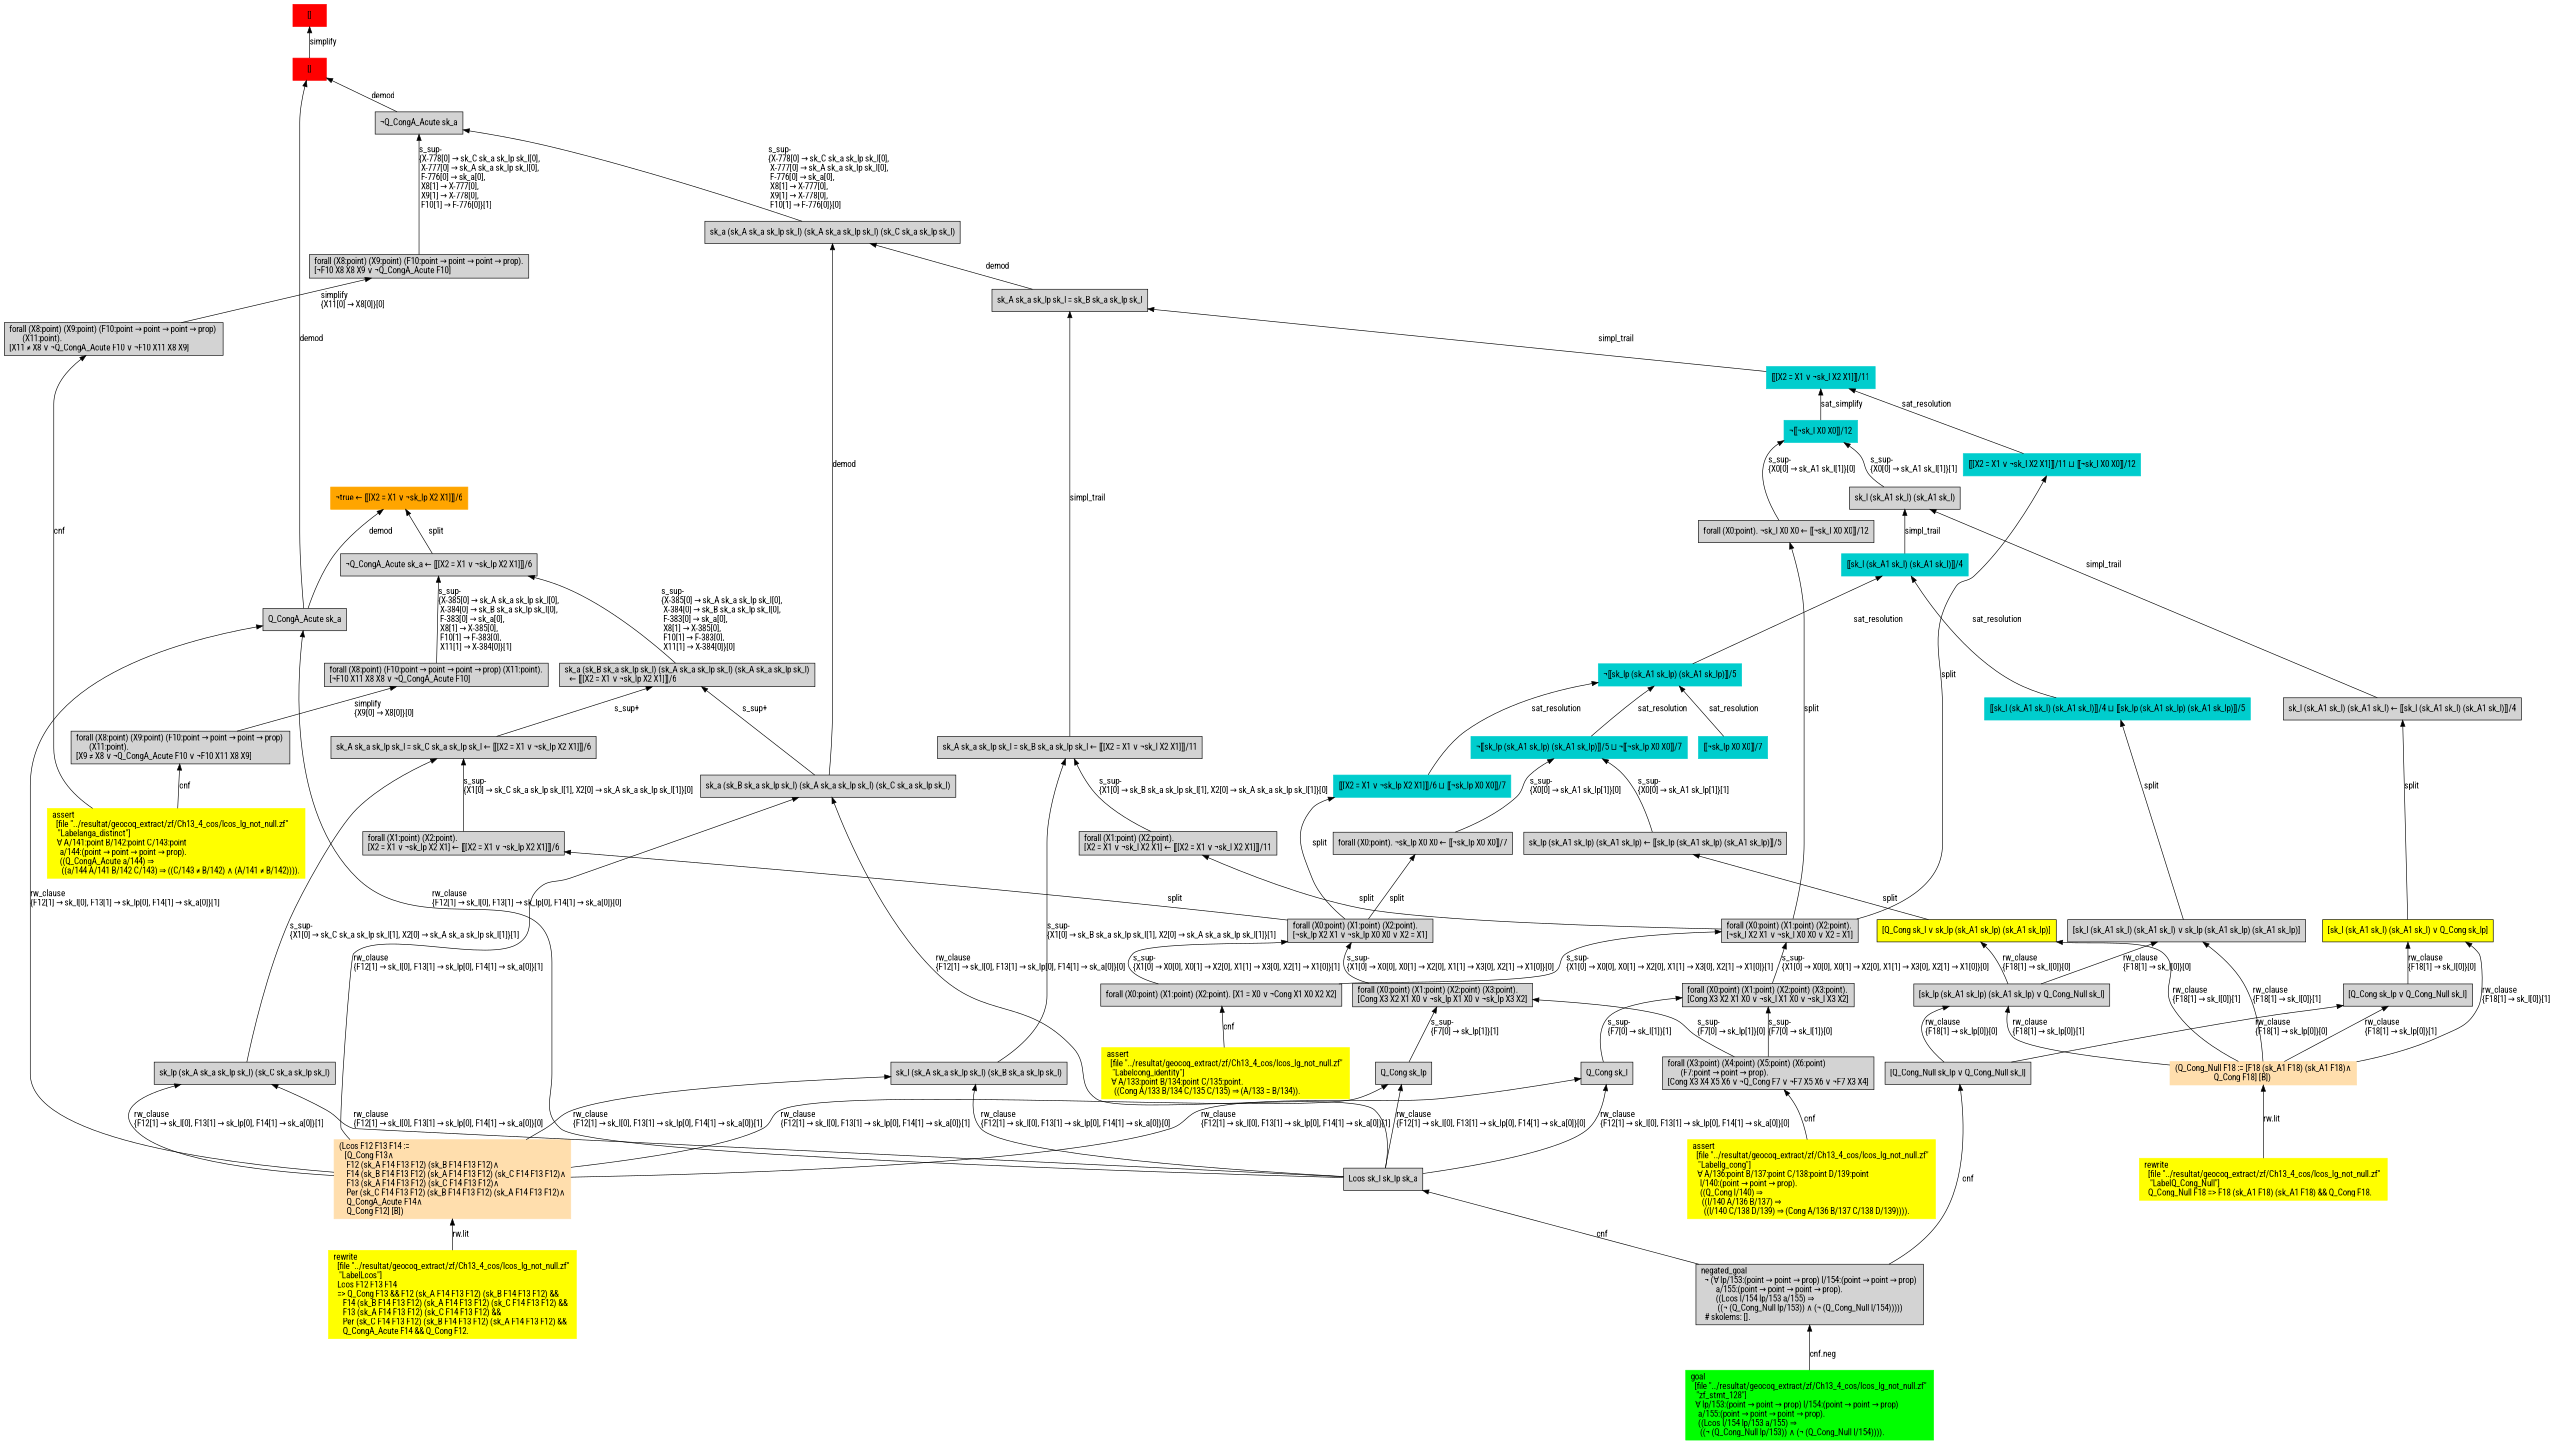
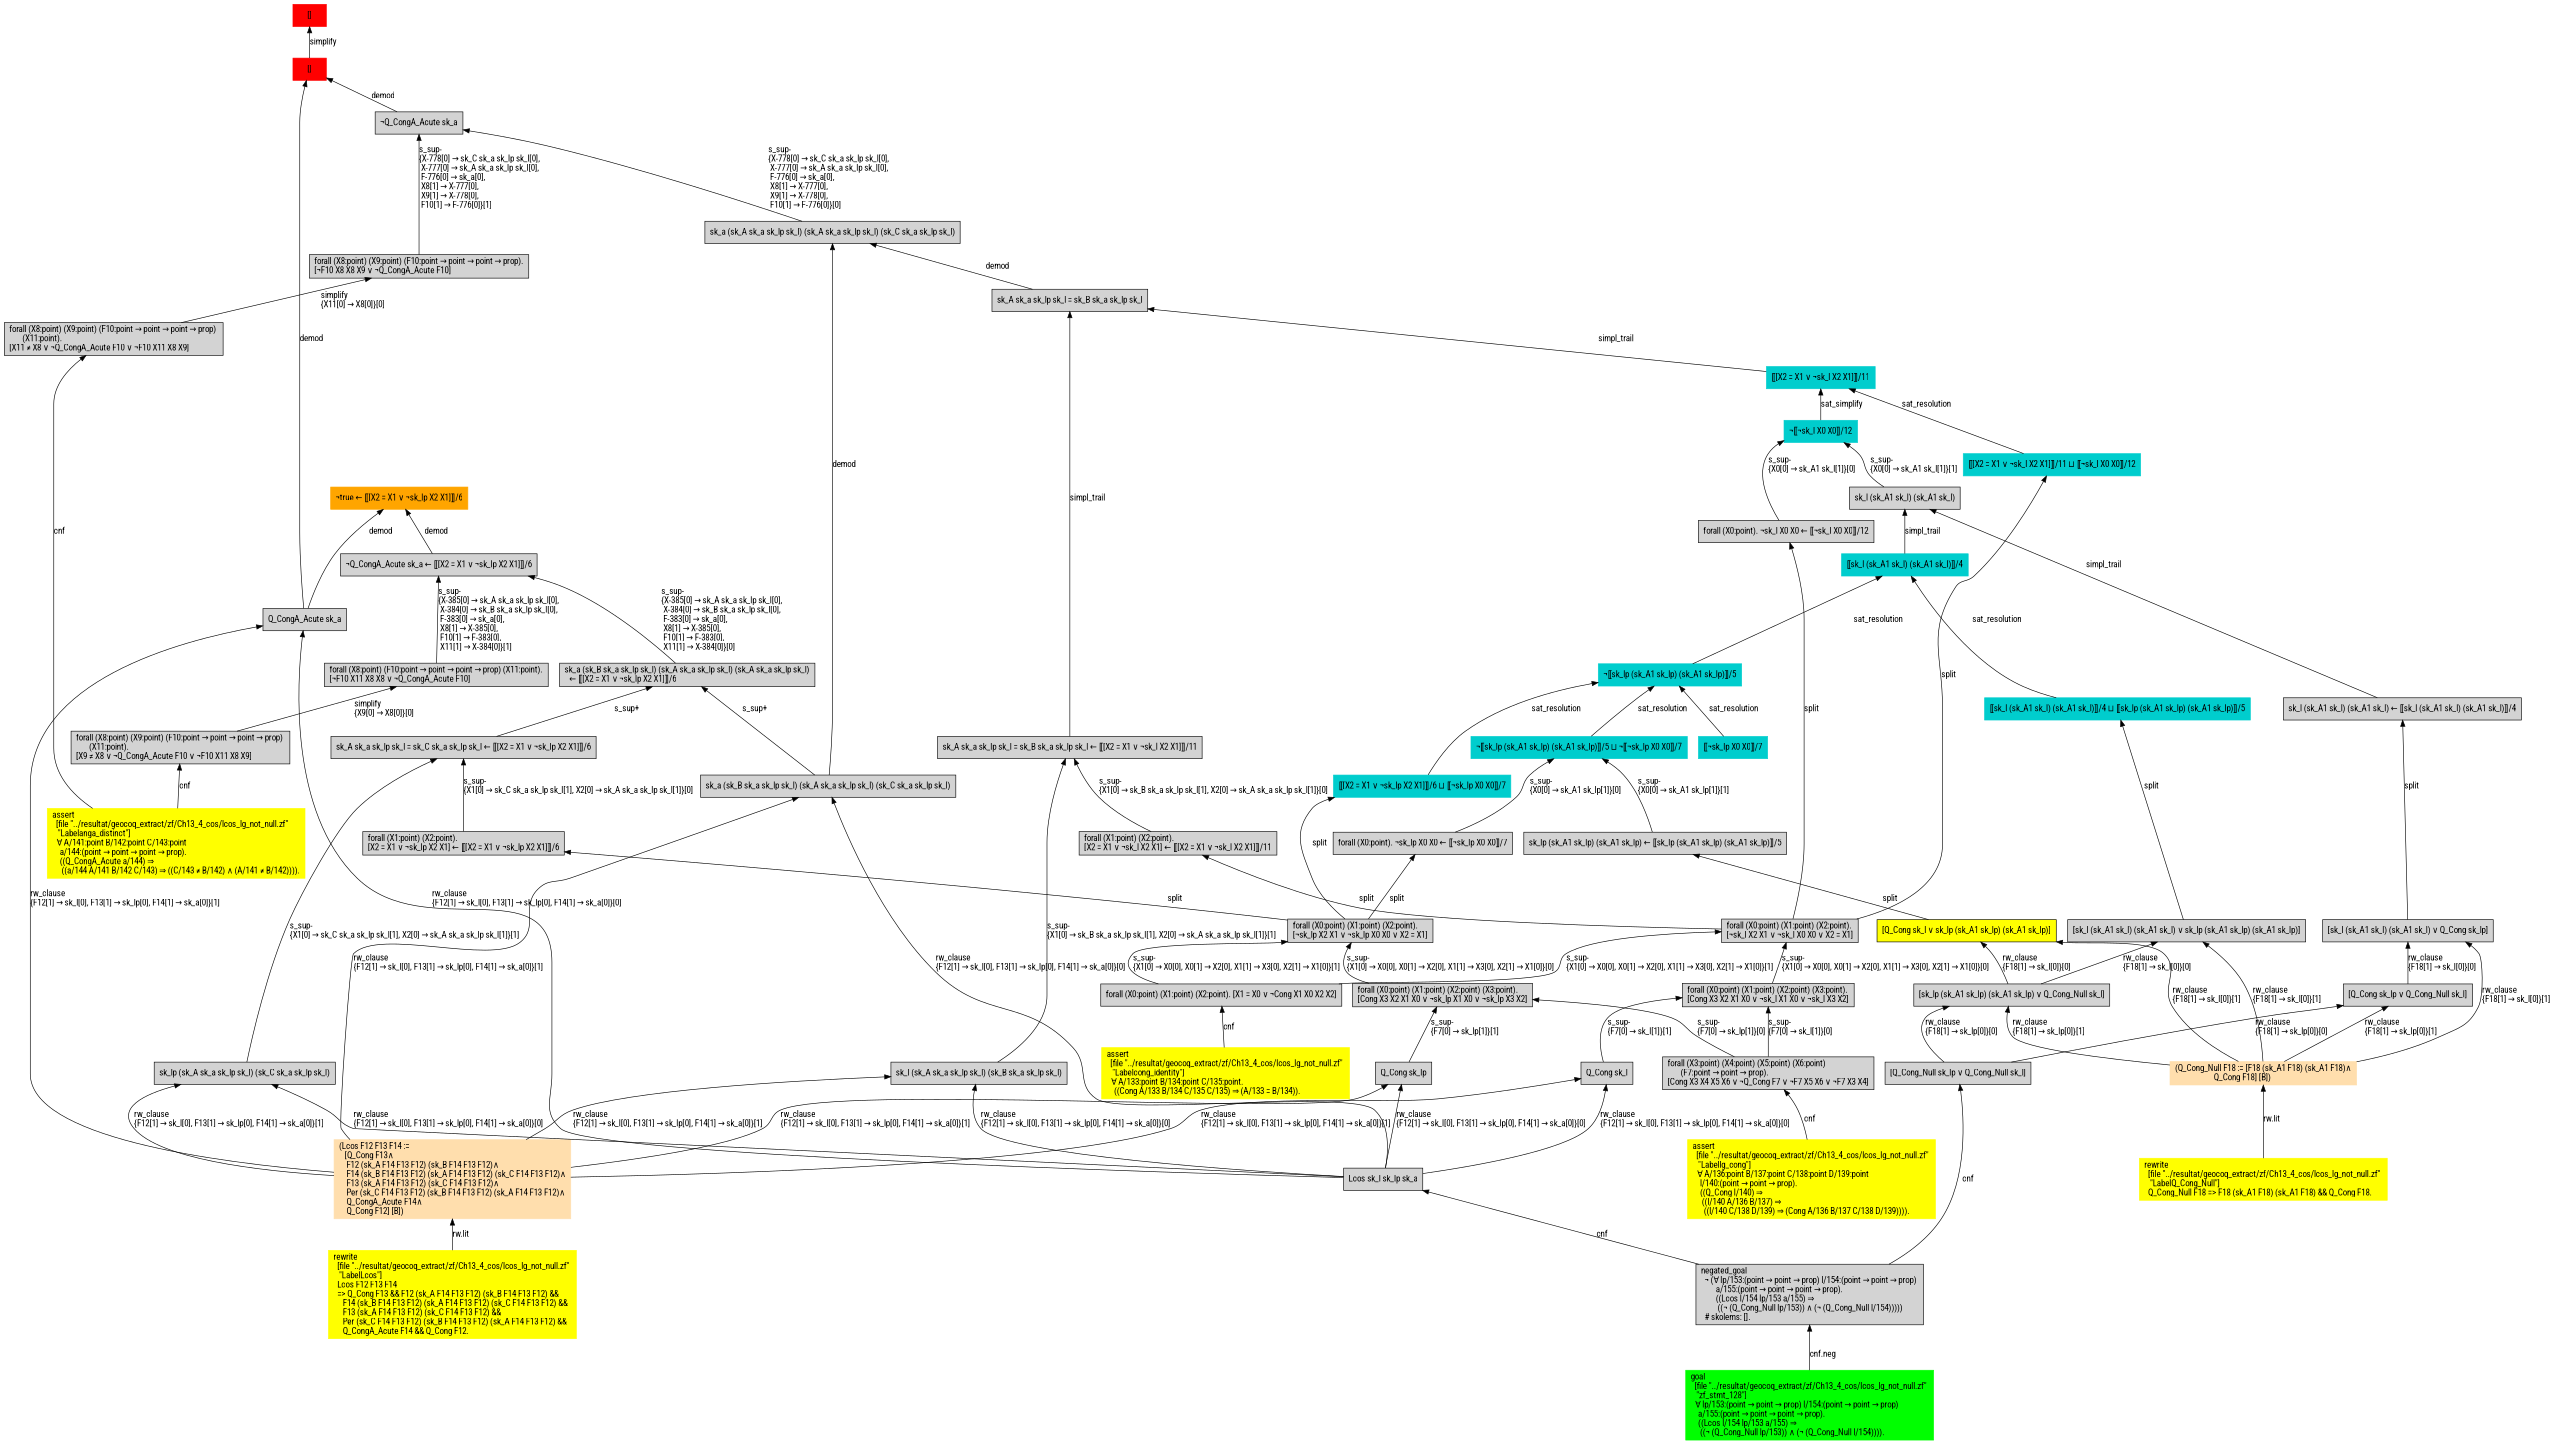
(436, 532) -> (436, 532)
(2408, 931) -> (2408, 931)
